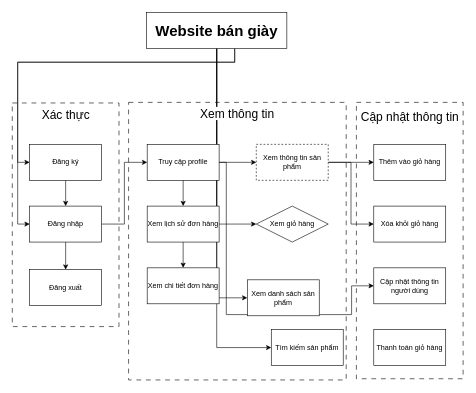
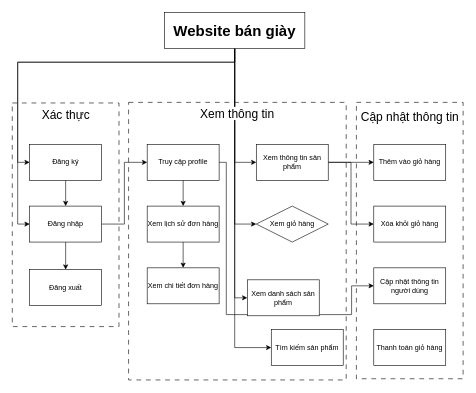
(217, 30) -> (235, 30)
(293, 162) -> (293, 162)
